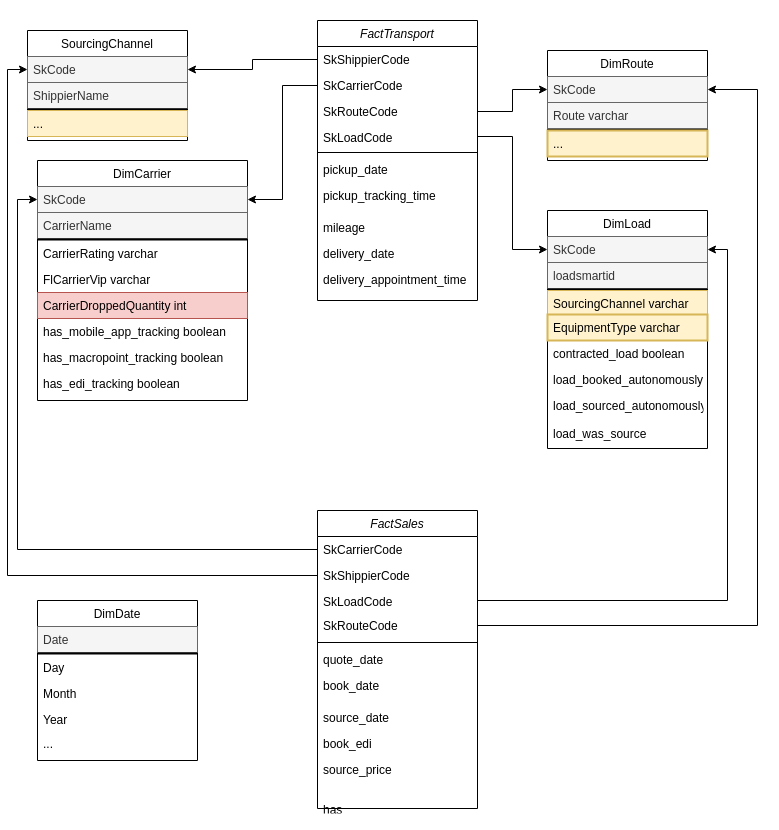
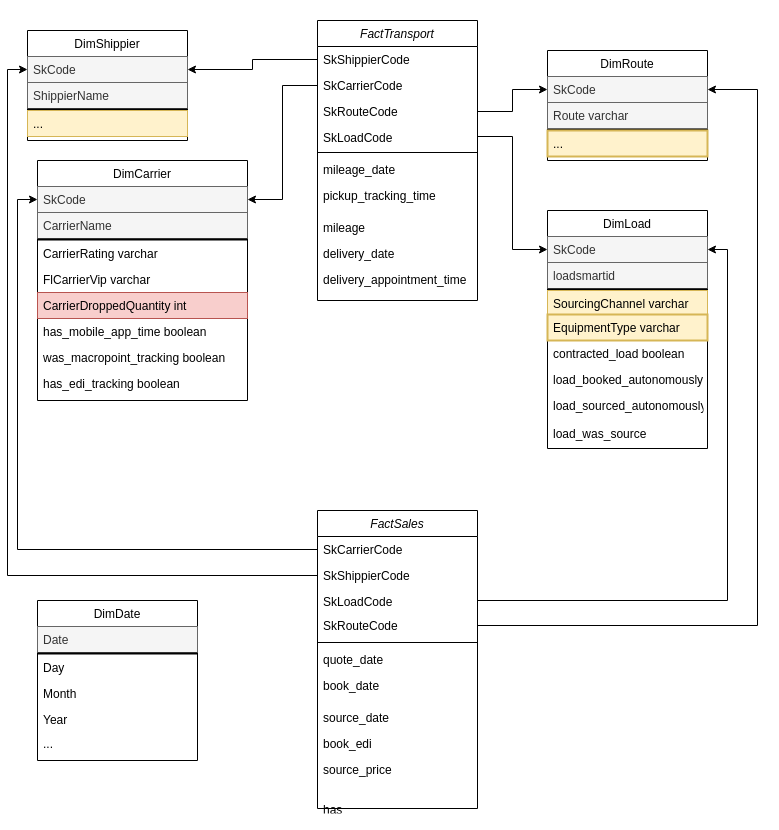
(107, 44) -> (107, 44)
(358, 170) -> (360, 170)
(141, 332) -> (127, 332)
(142, 358) -> (142, 358)
